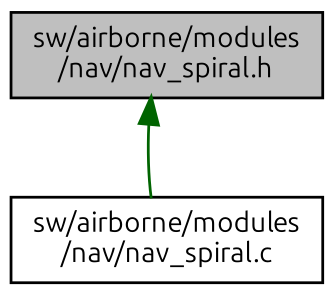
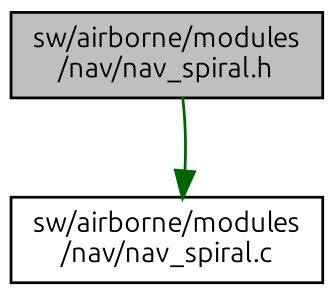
(148, 161) -> (185, 134)
